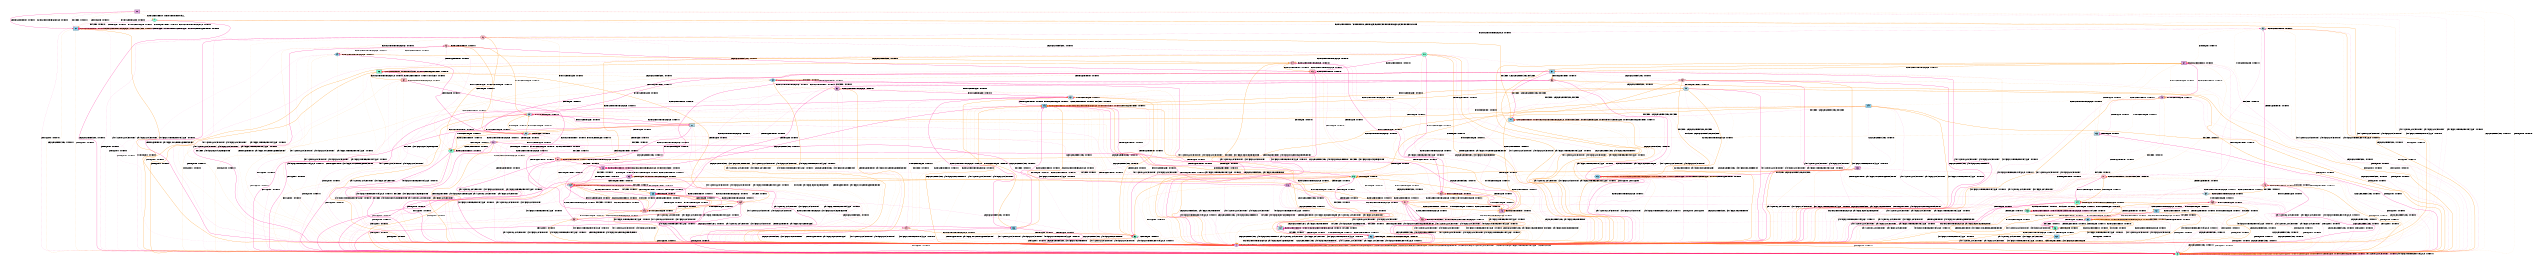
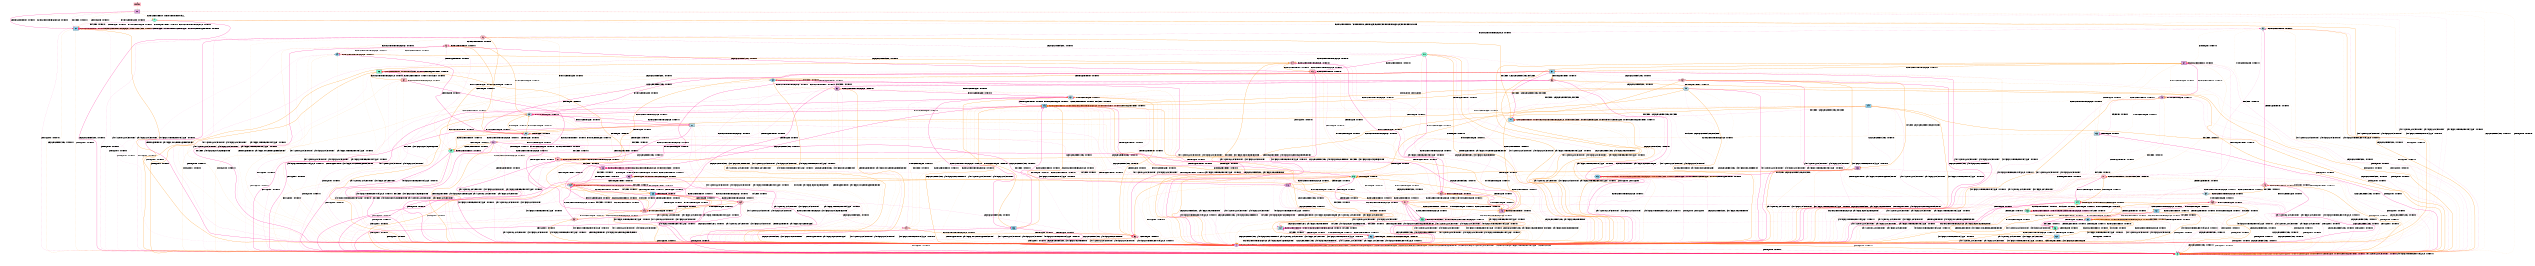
none -> (137, 4)
(669, 53) -> (465, 41)
(935, 57) -> (1138, 75)
(659, 84) -> (659, 84)
(1411, 93) -> (1411, 93)
(629, 96) -> (610, 135)
(1486, 110) -> (1486, 110)
(2120, 114) -> (2120, 114)
(1304, 120) -> (1304, 120)
(481, 128) -> (876, 110)
none -> (1355, 141)
(147, 155) -> (147, 155)
(1709, 162) -> (1852, 84)
(1291, 181) -> (1291, 181)
(1422, 220) -> (1422, 220)
(750, 226) -> (750, 226)
(2082, 226) -> (2082, 226)
(1135, 237) -> (1135, 237)
(1122, 253) -> (1706, 250)
